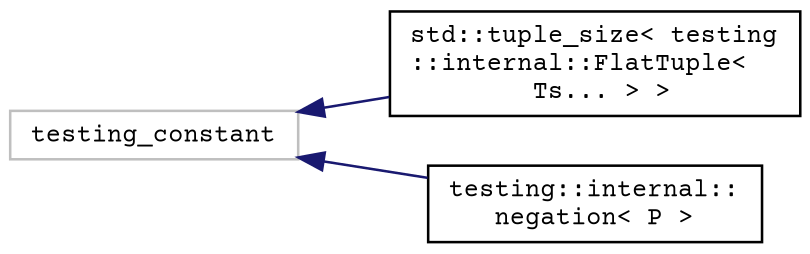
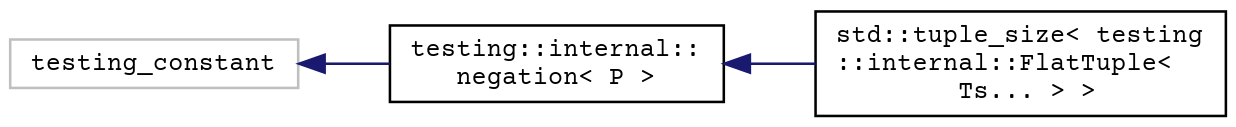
(357, 102) -> (783, 64)
